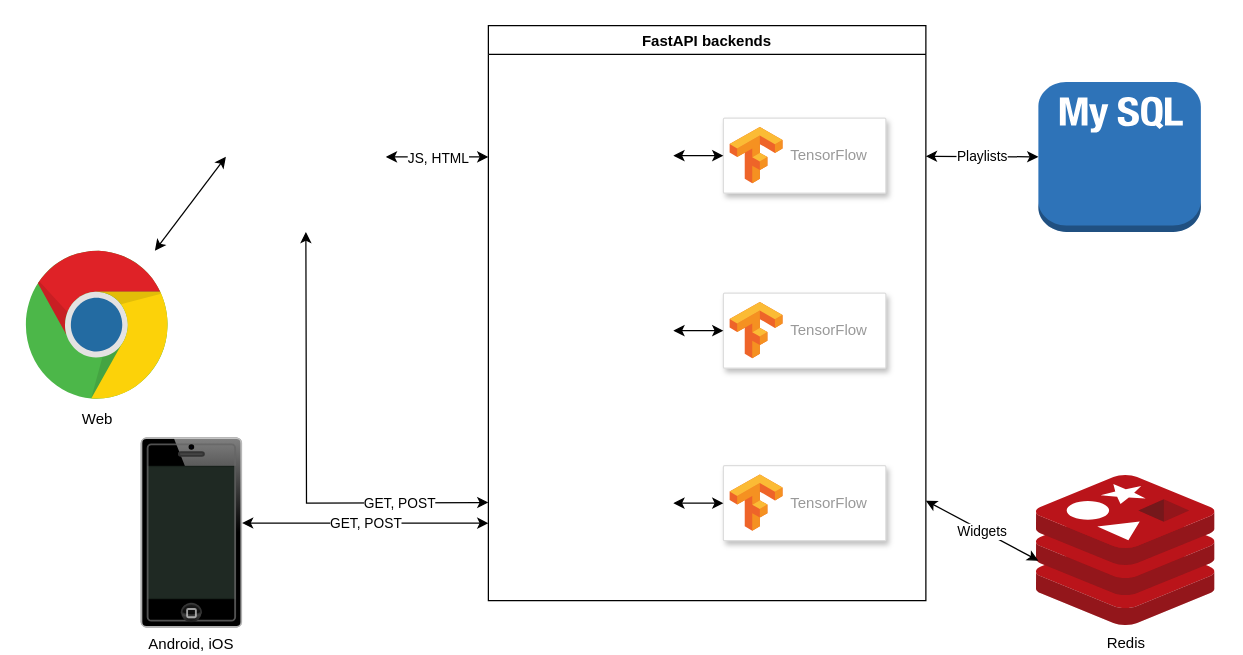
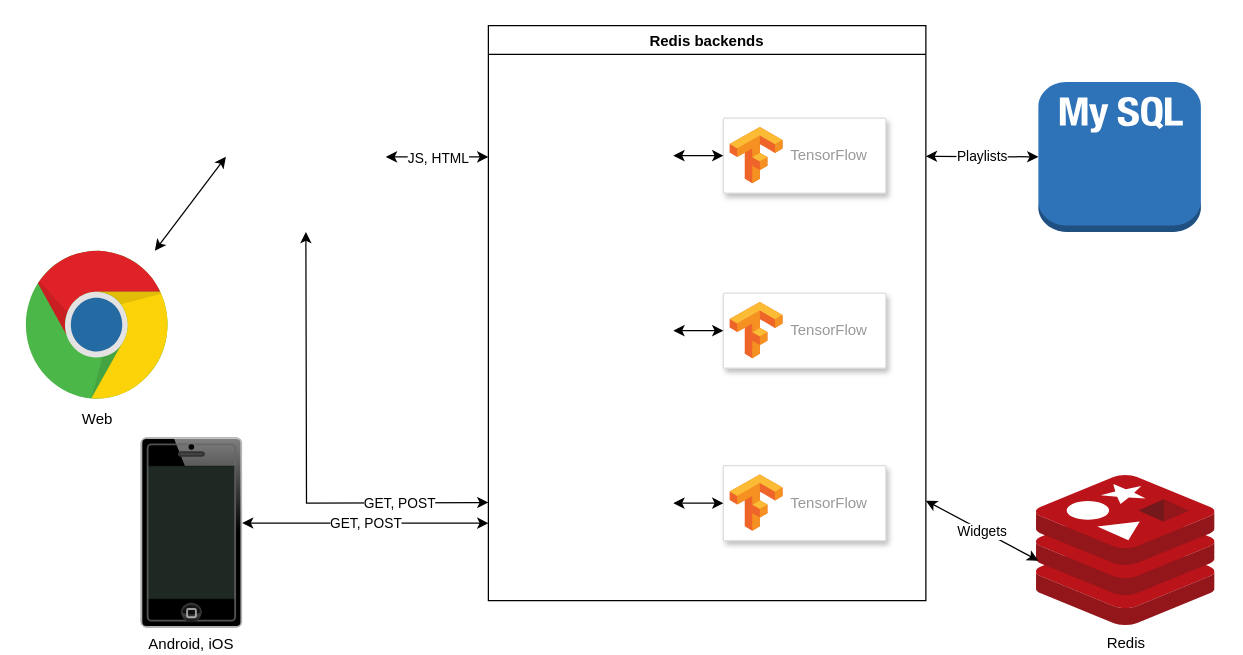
(706, 41) -> (706, 41)
